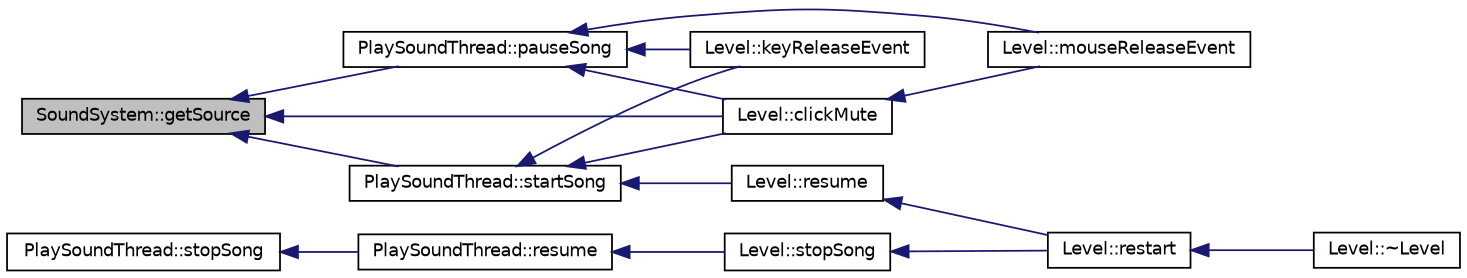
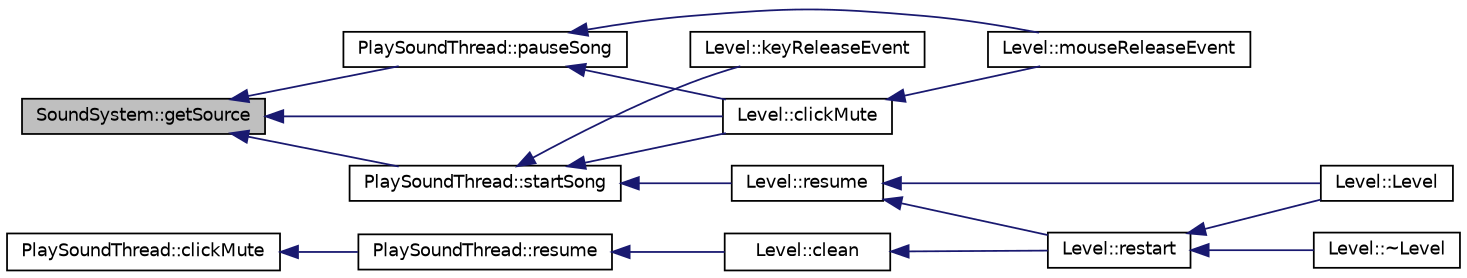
(668, 49) -> none
none -> (1387, 183)
(144, 252) -> (144, 252)
(807, 252) -> (807, 252)
